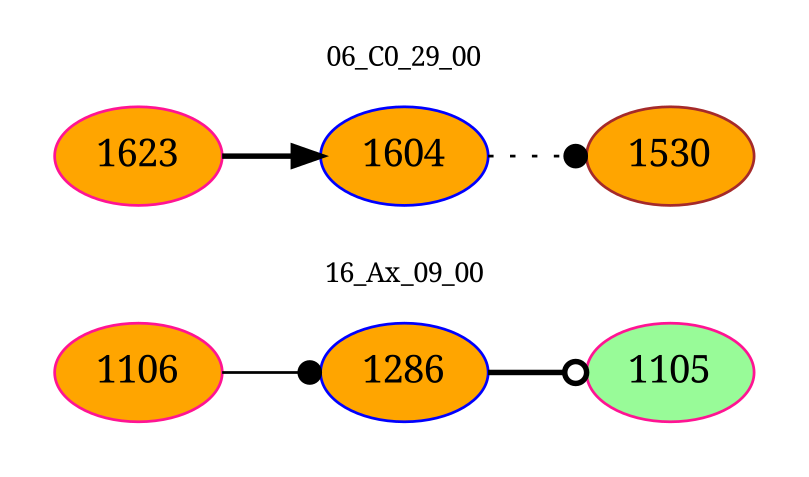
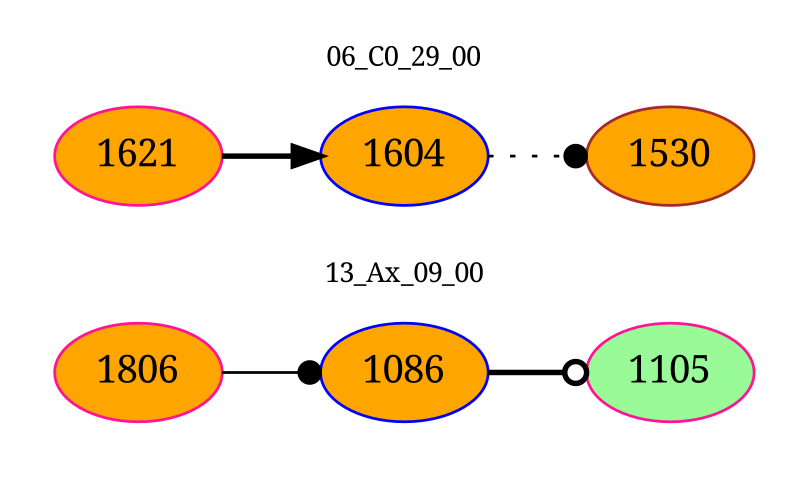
(138, 156) -> (138, 156)
(404, 275) -> (404, 275)
(138, 372) -> (138, 372)
(404, 372) -> (404, 372)
